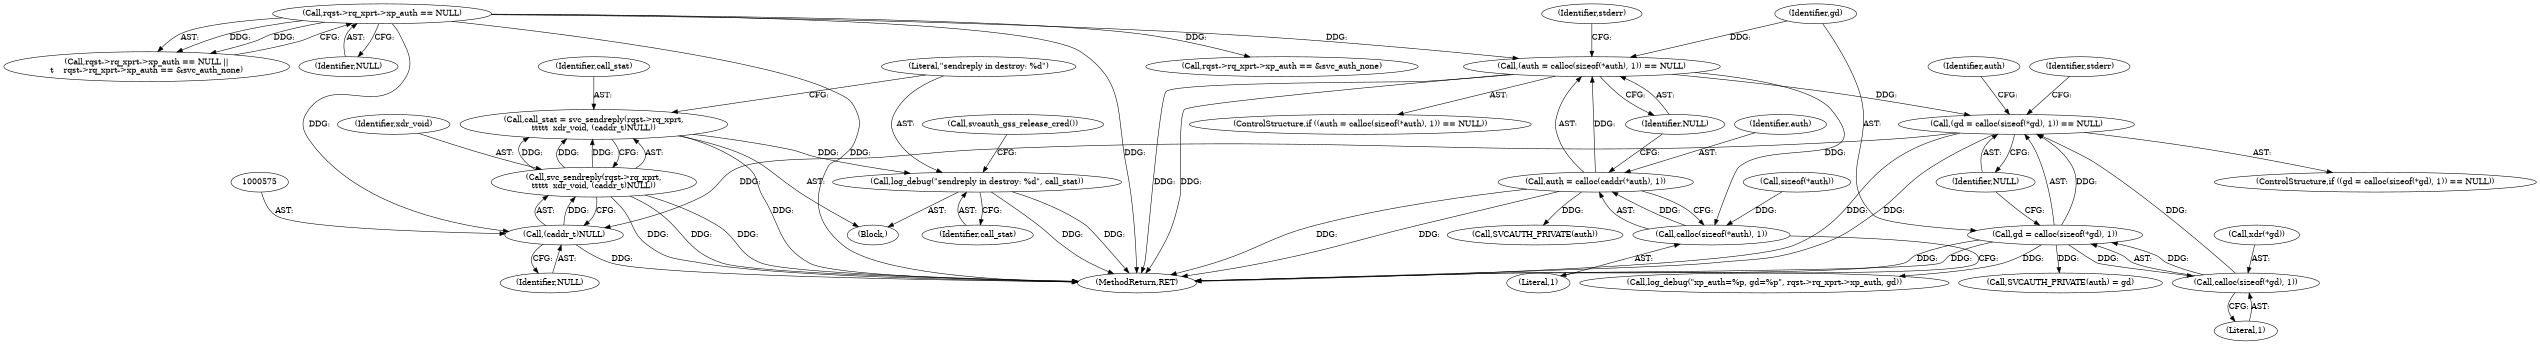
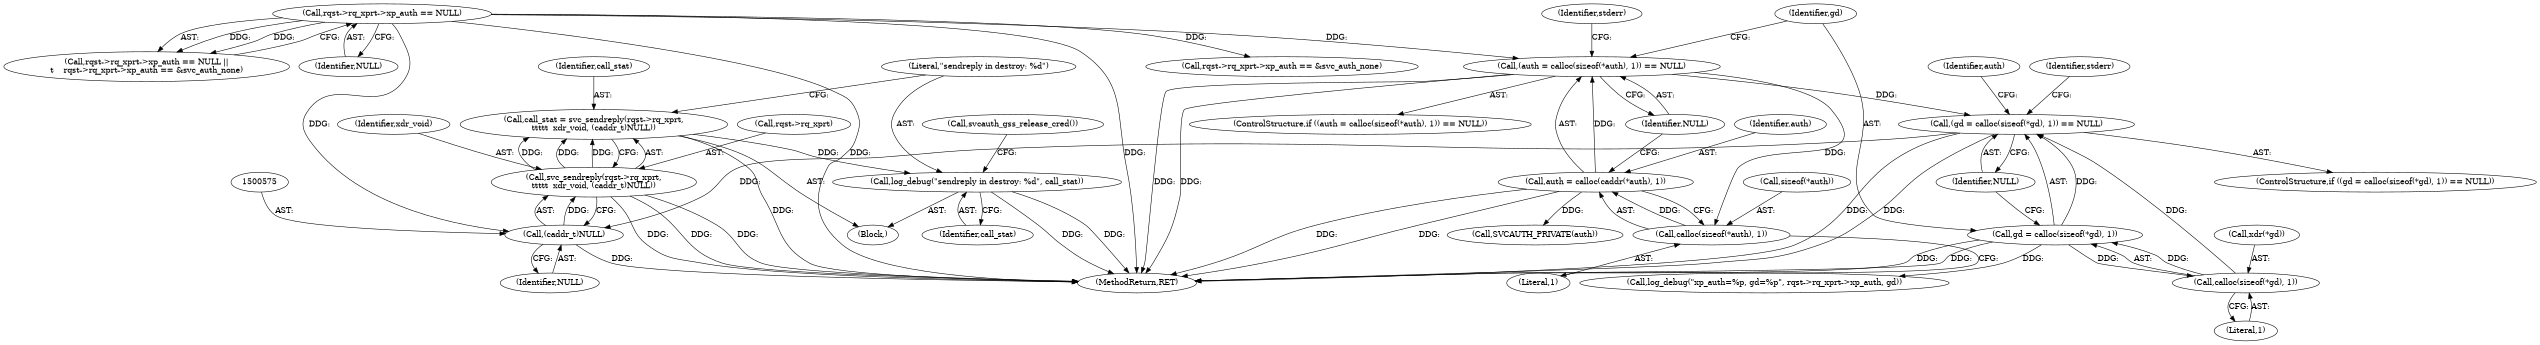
(1742, 38) -> (1742, 38)
none -> (794, 124)
(260, 182) -> (260, 182)
(1767, 211) -> (1767, 211)
(2061, 283) -> none
